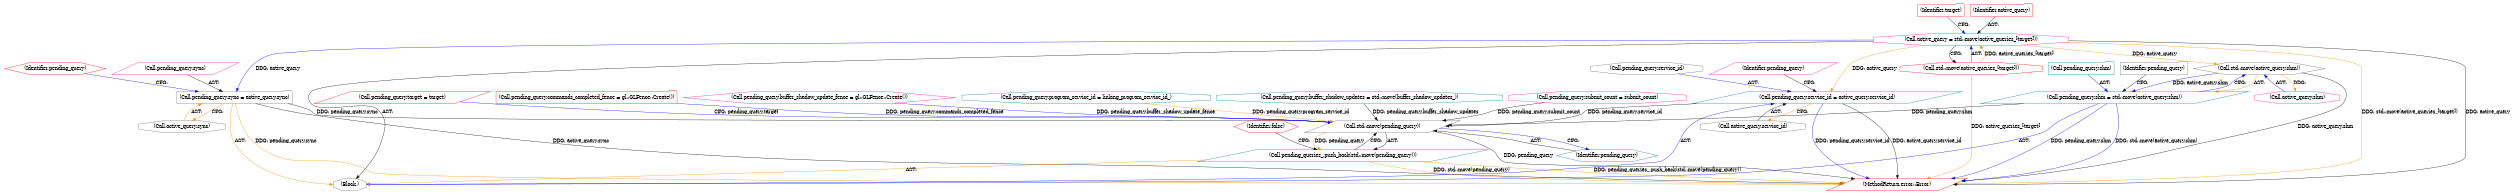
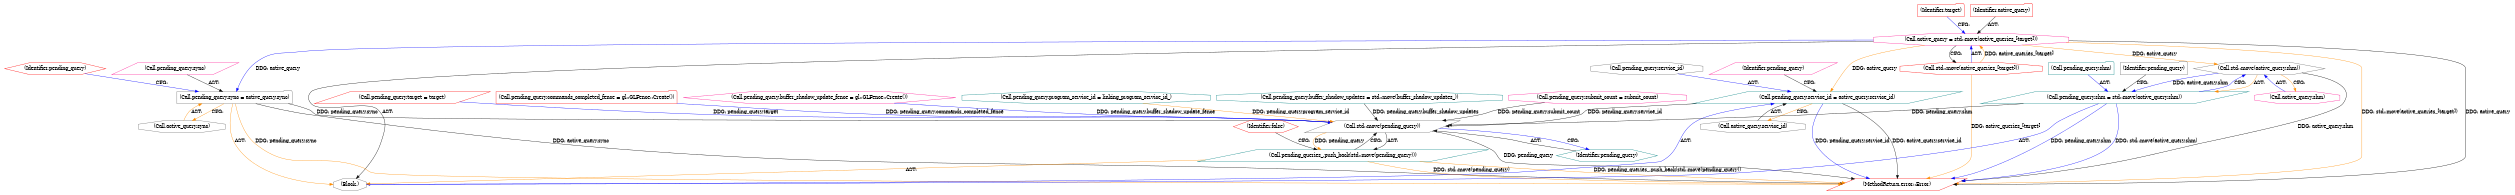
(2300, 83) -> (2300, 83)
(746, 112) -> (746, 112)
